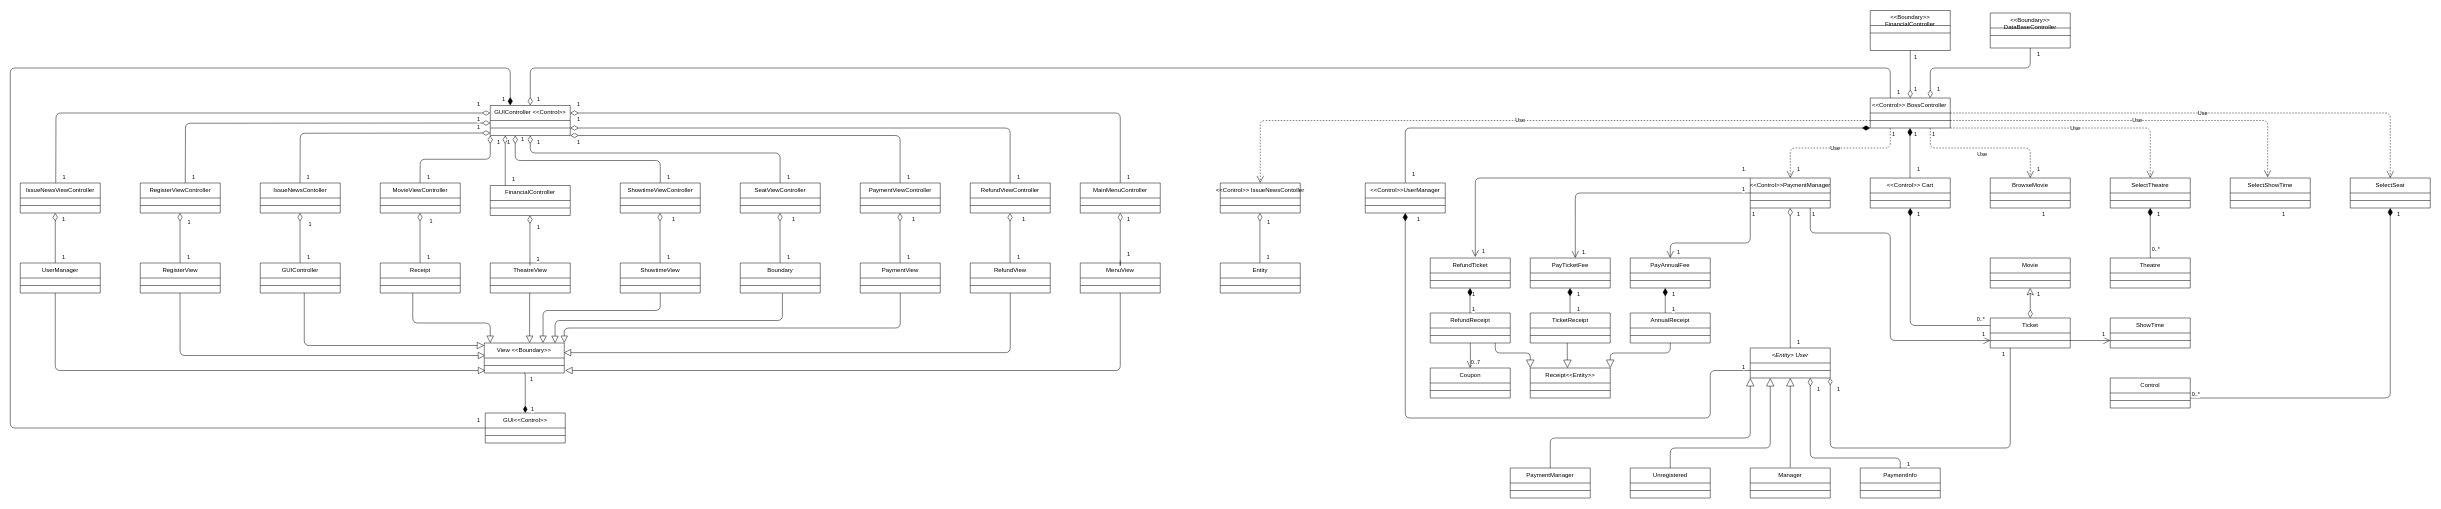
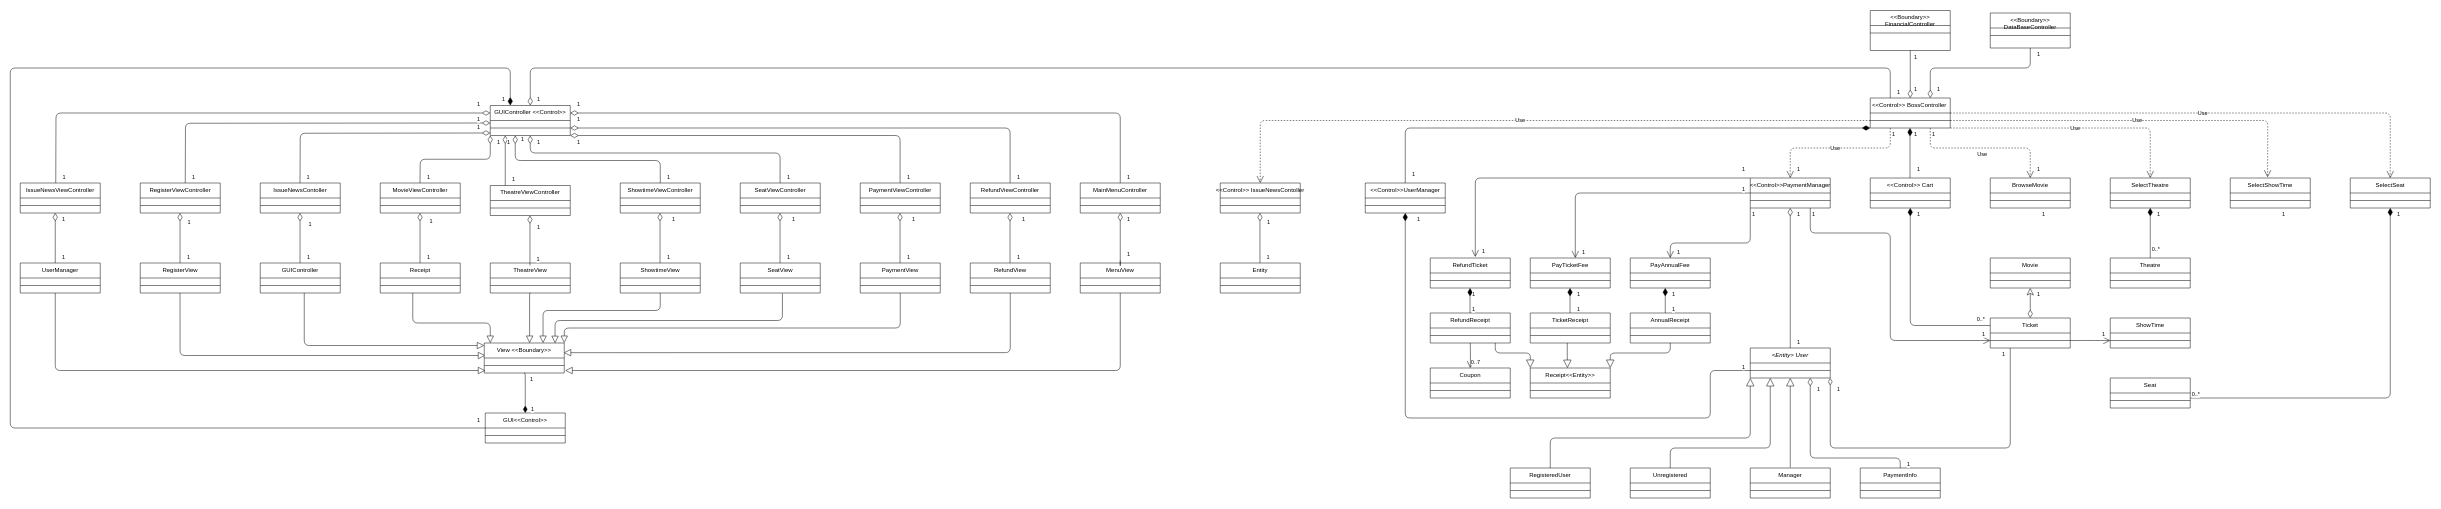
(530, 192) -> (530, 192)
(780, 270) -> (780, 270)
(2150, 385) -> (2150, 385)
(1550, 475) -> (1550, 475)
